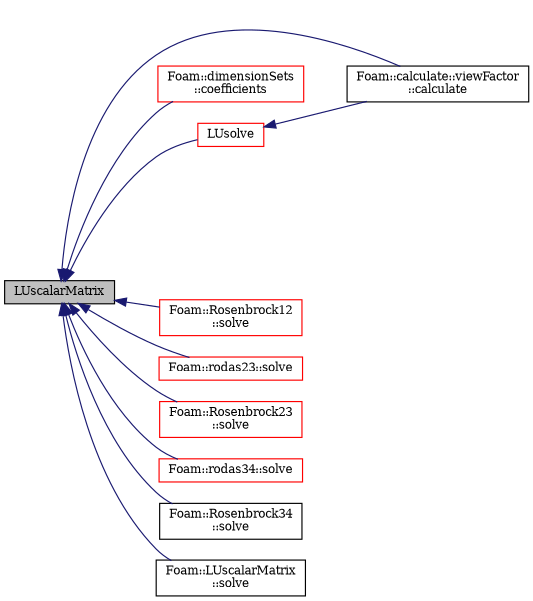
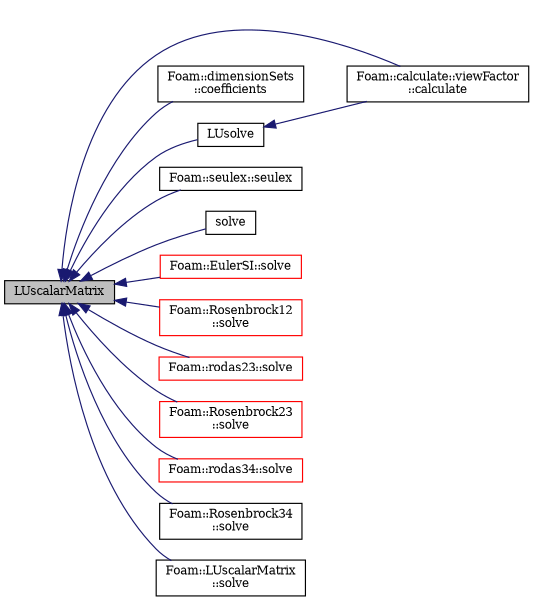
(231, 84) -> (231, 84)
(231, 135) -> (231, 135)
none -> (231, 179)
none -> (231, 223)
none -> (231, 267)
